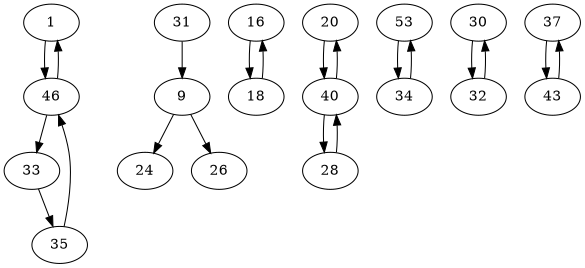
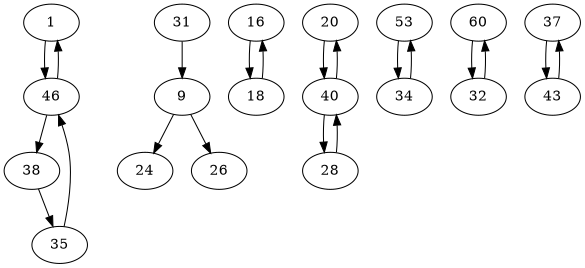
(479, 23) -> (479, 23)
(32, 171) -> (32, 171)
